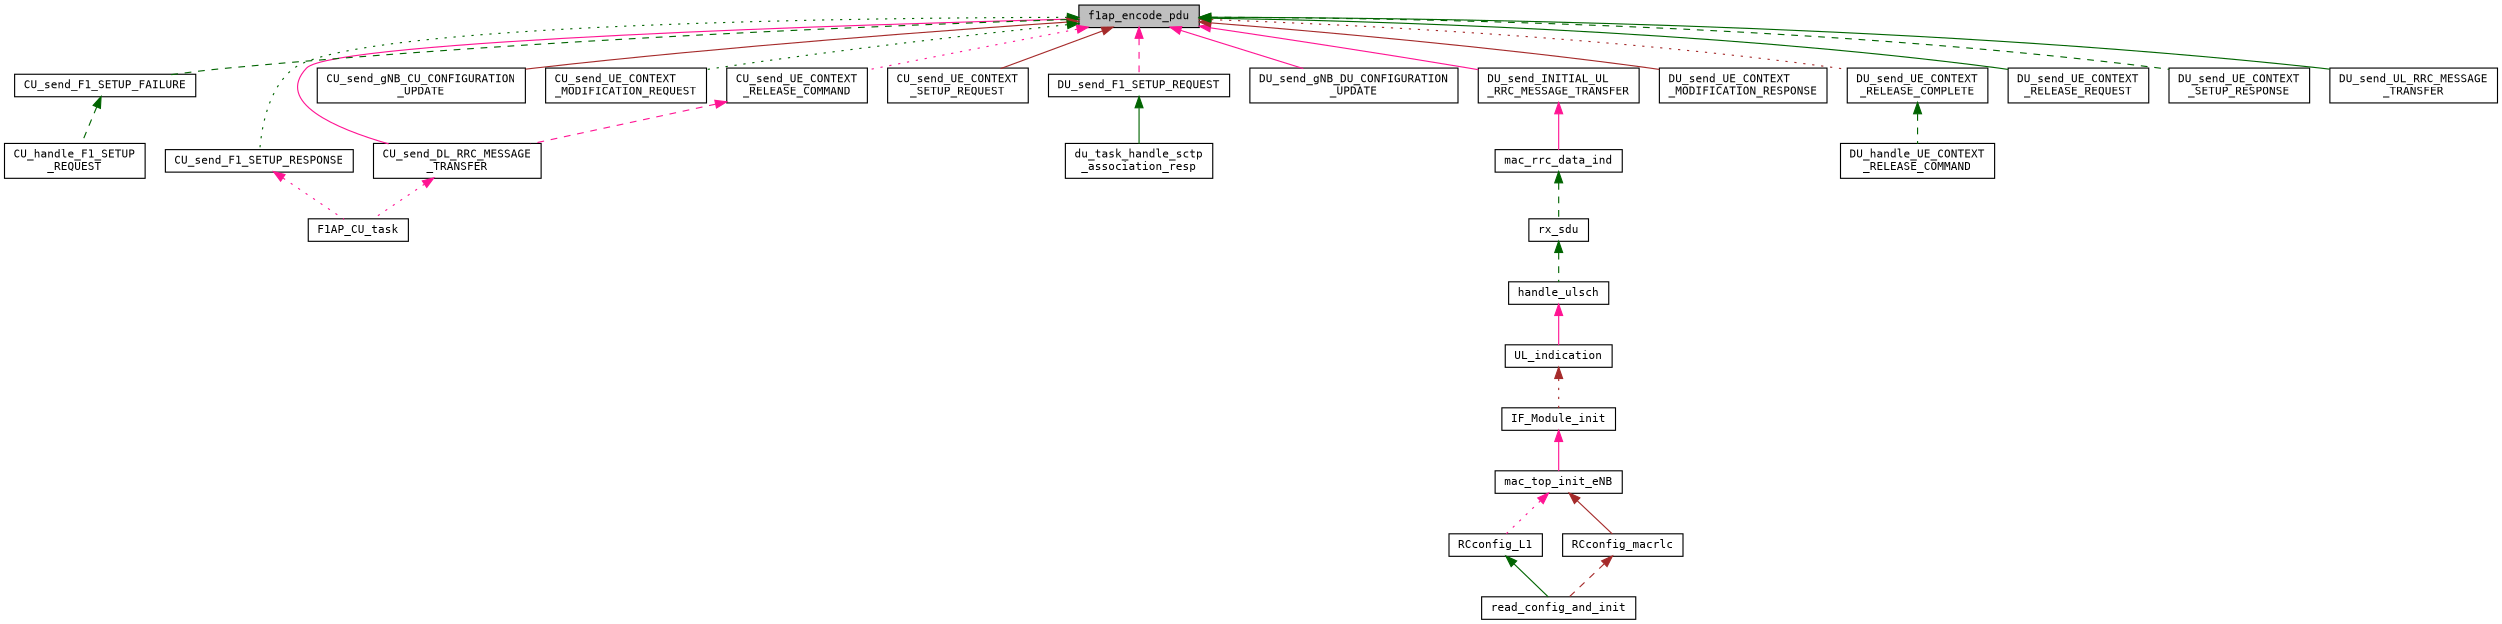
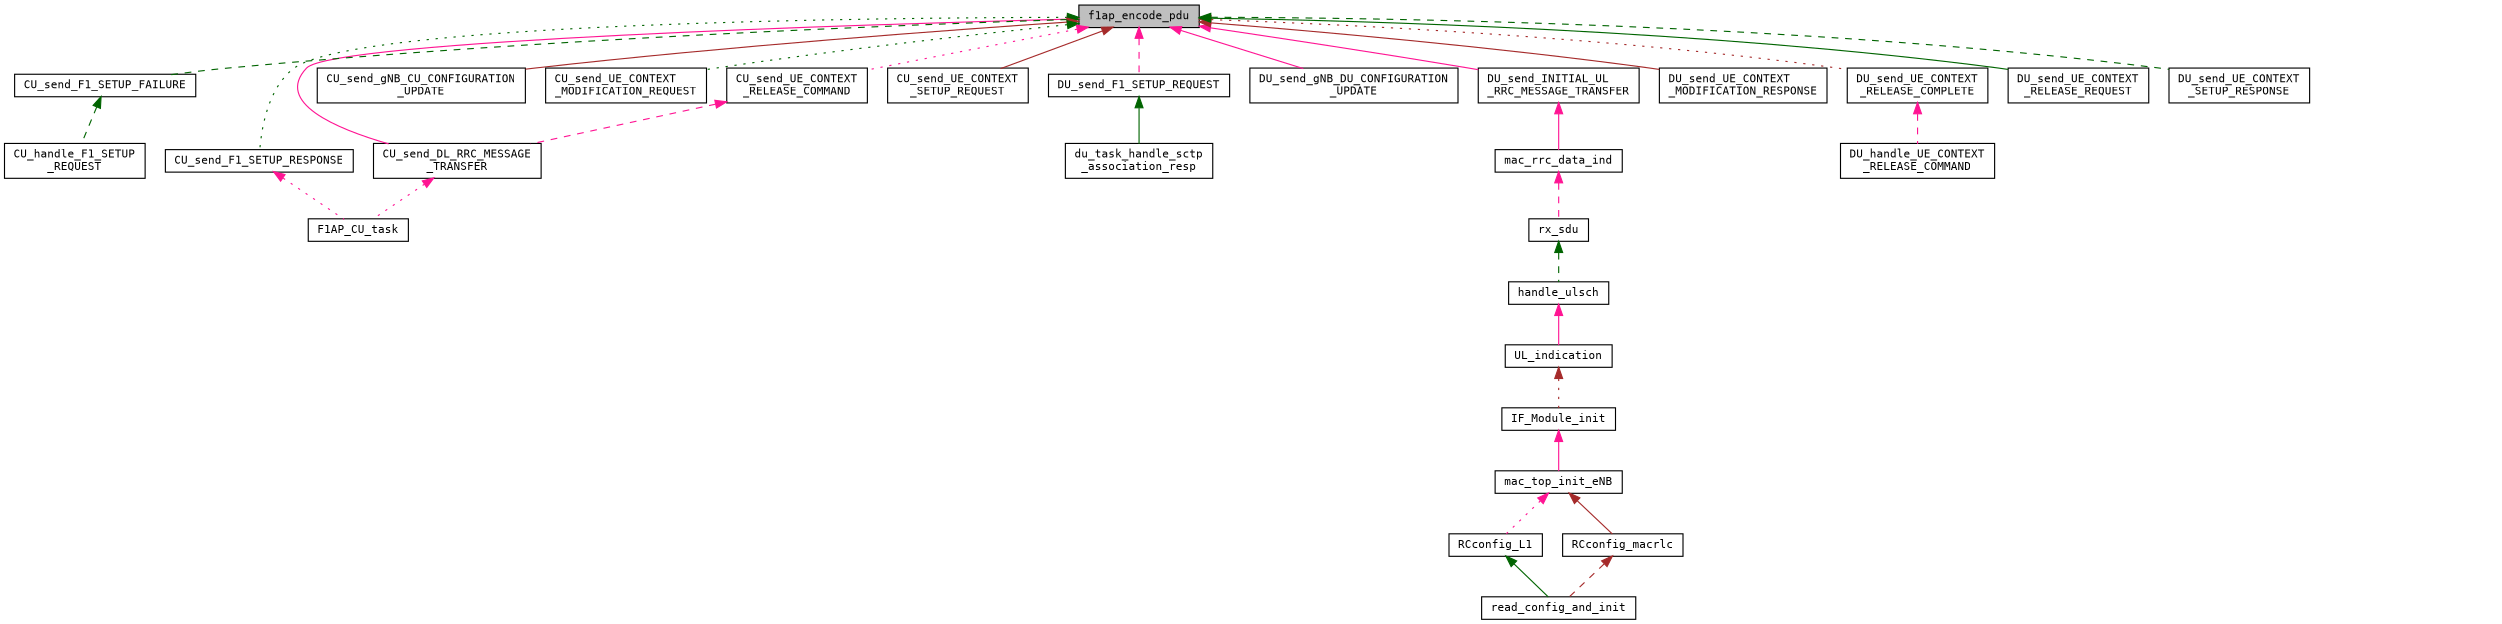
(2414, 86) -> none
(1918, 129) -> (1918, 129)
(1559, 201) -> (1559, 201)
